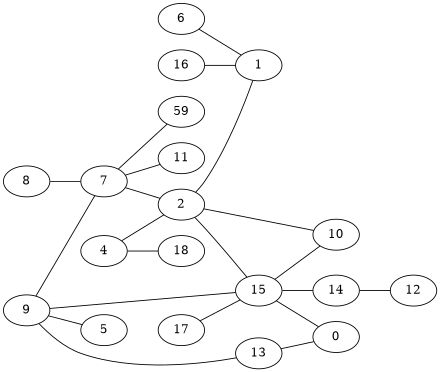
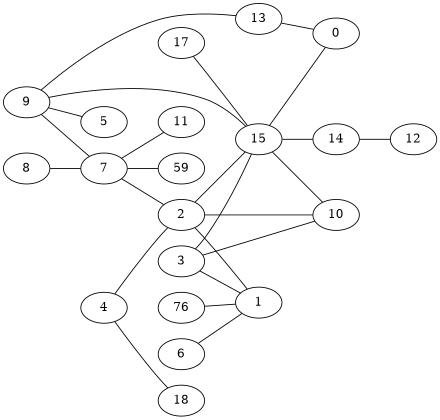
(181, 65) -> (181, 308)
none -> (181, 261)
